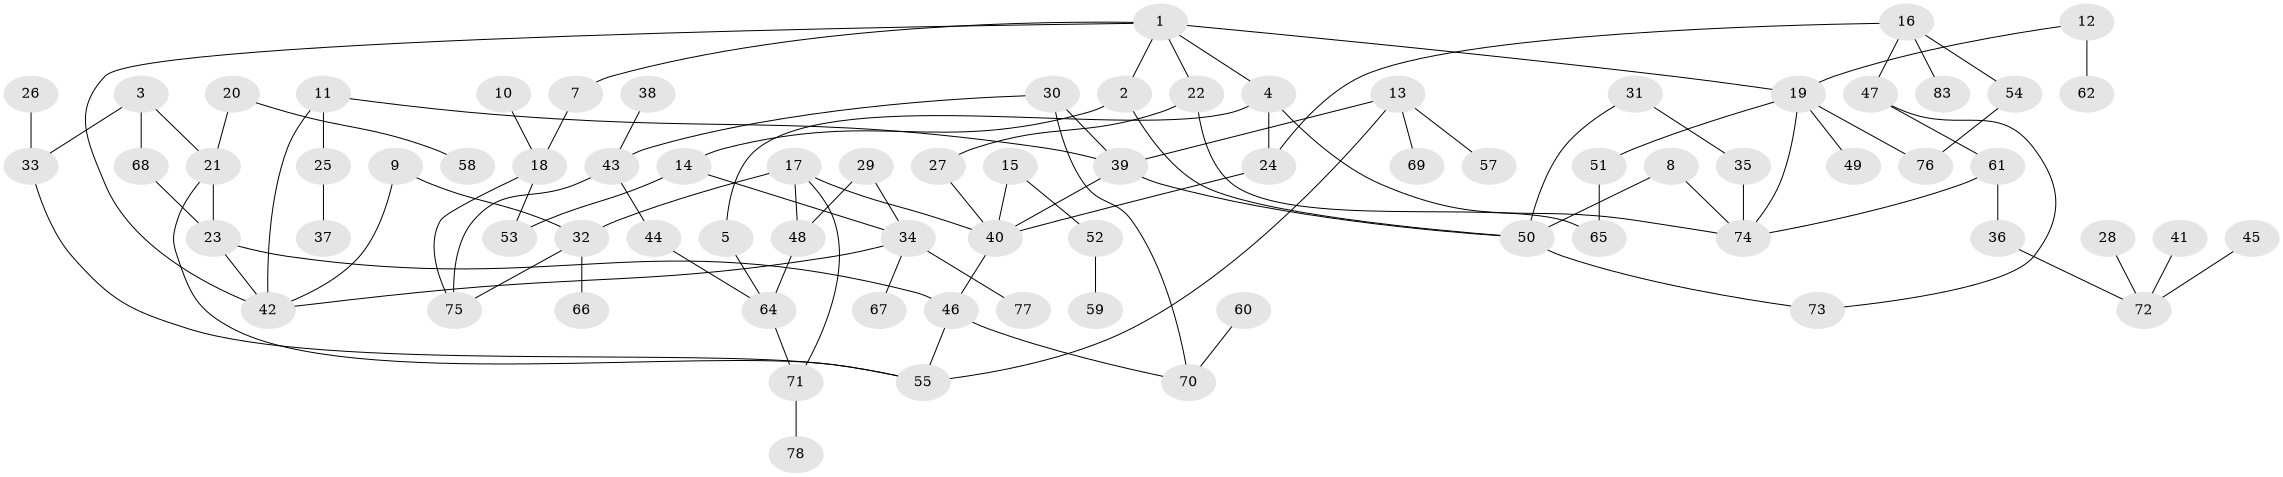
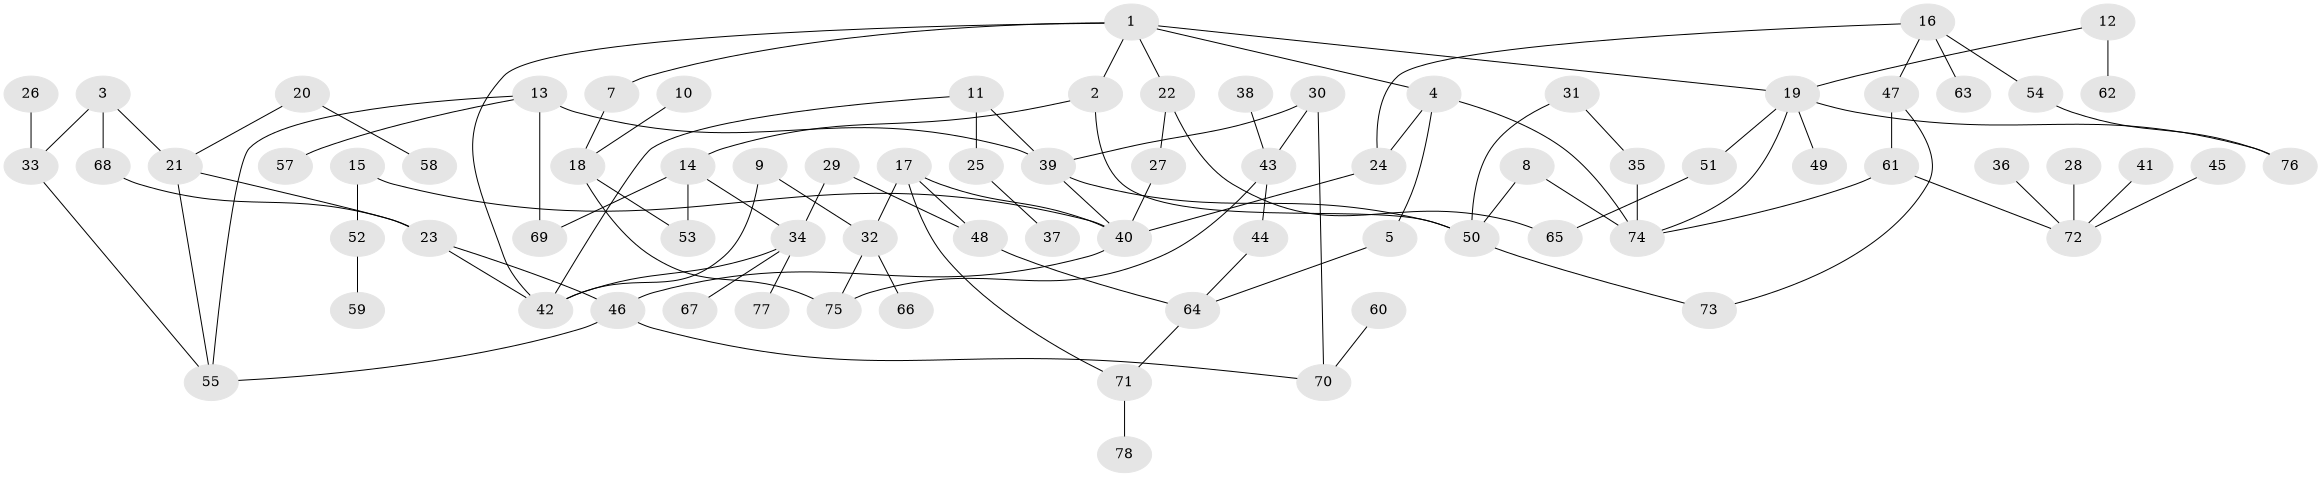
(1943, 94) -> (1964, 94)
none -> (632, 194)
(1998, 202) -> (1983, 202)
